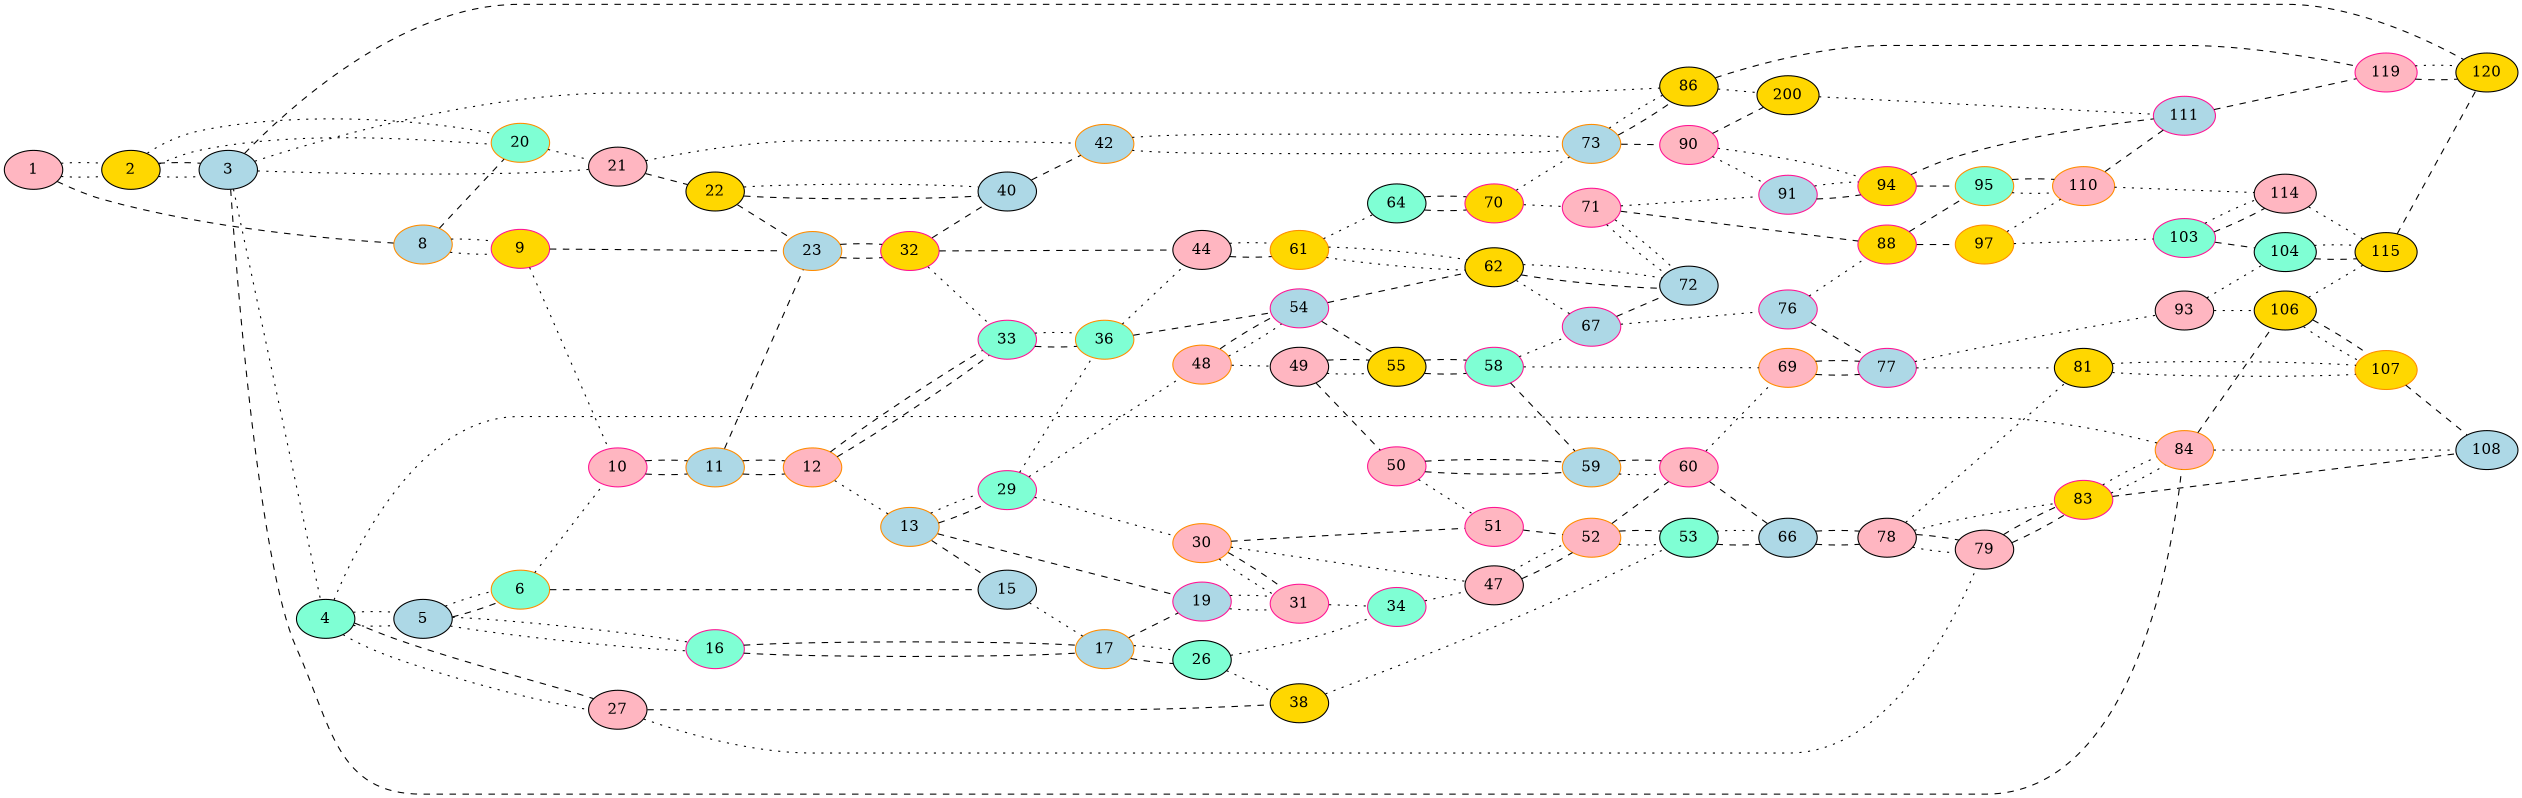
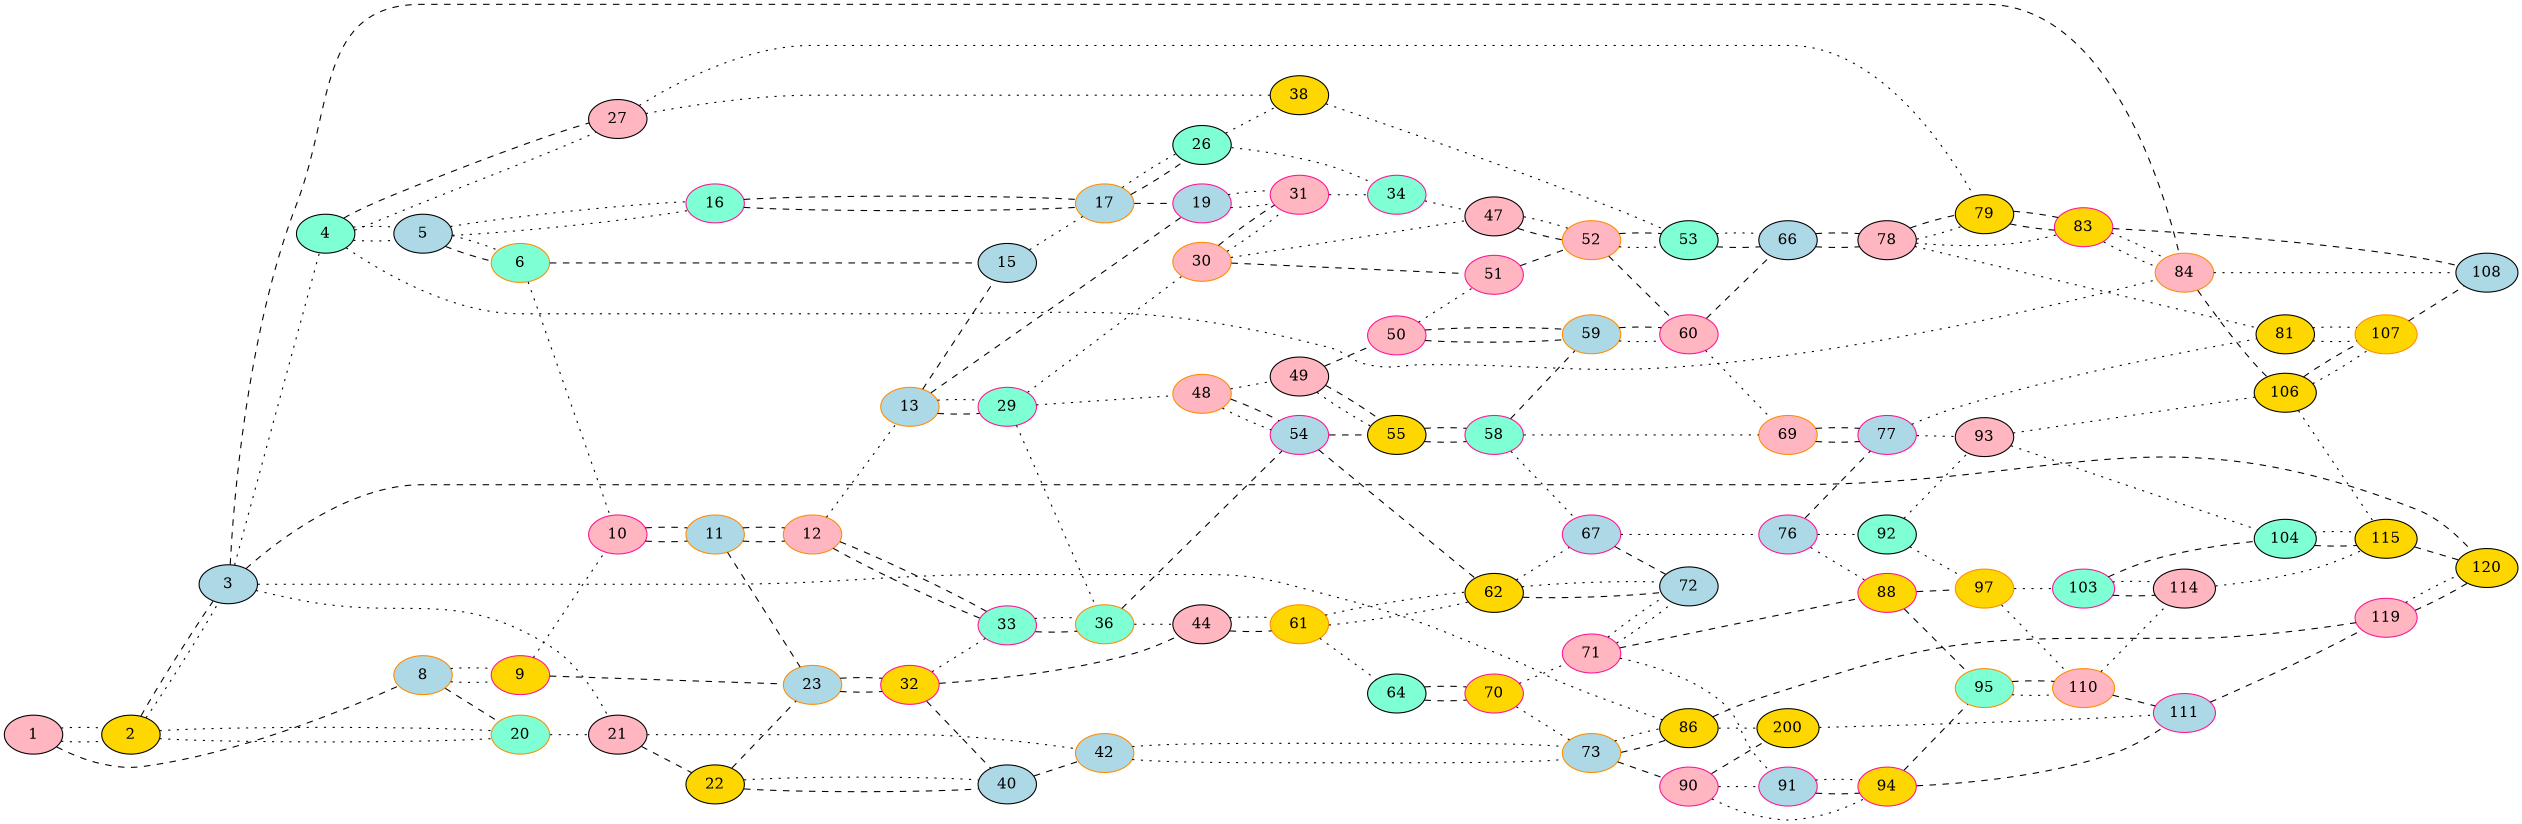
none -> (1887, 534)
(1985, 550) -> (1985, 214)
(959, 710) -> (957, 95)
